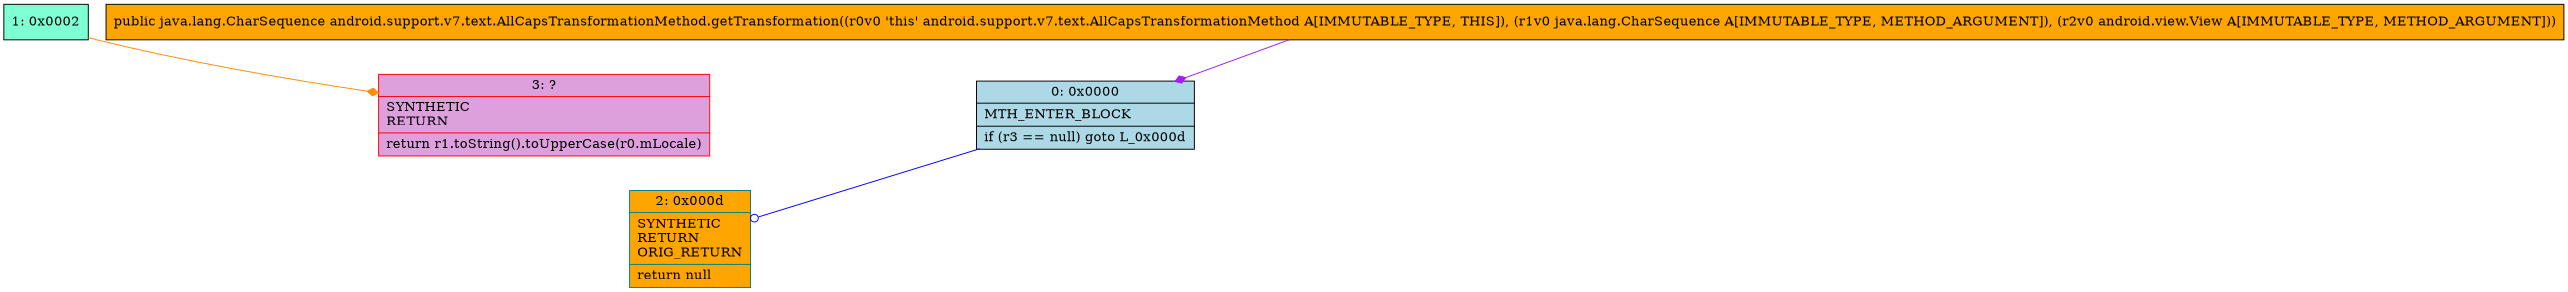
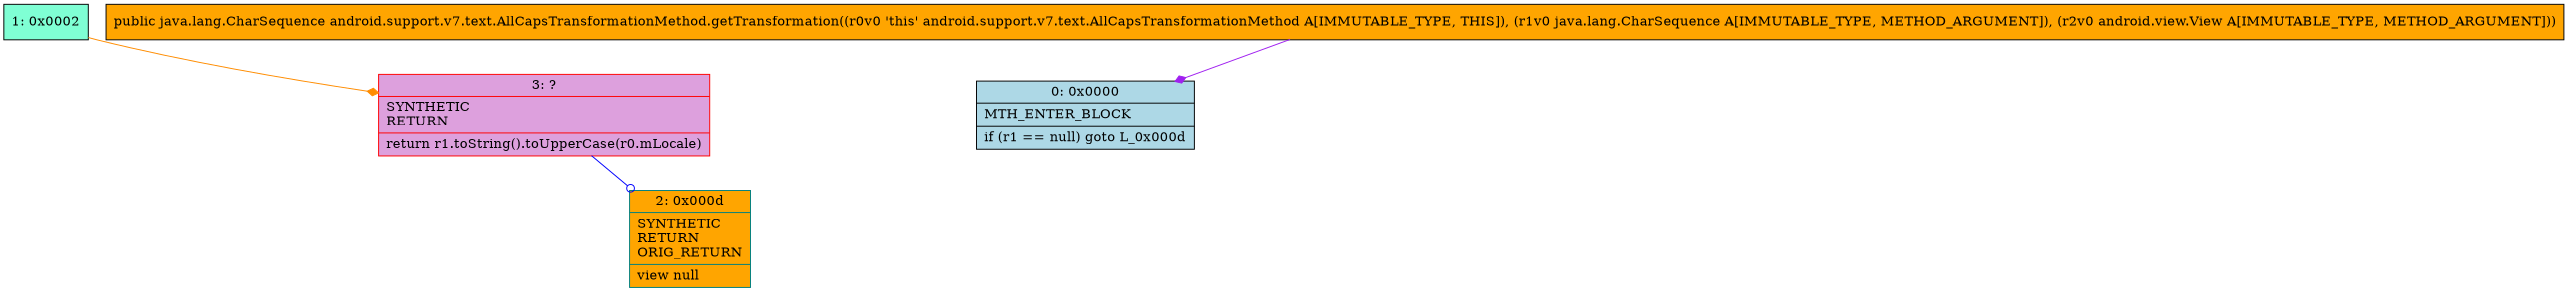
(1085, 137) -> (1085, 137)
(869, 183) -> (610, 171)
(675, 275) -> (668, 275)
